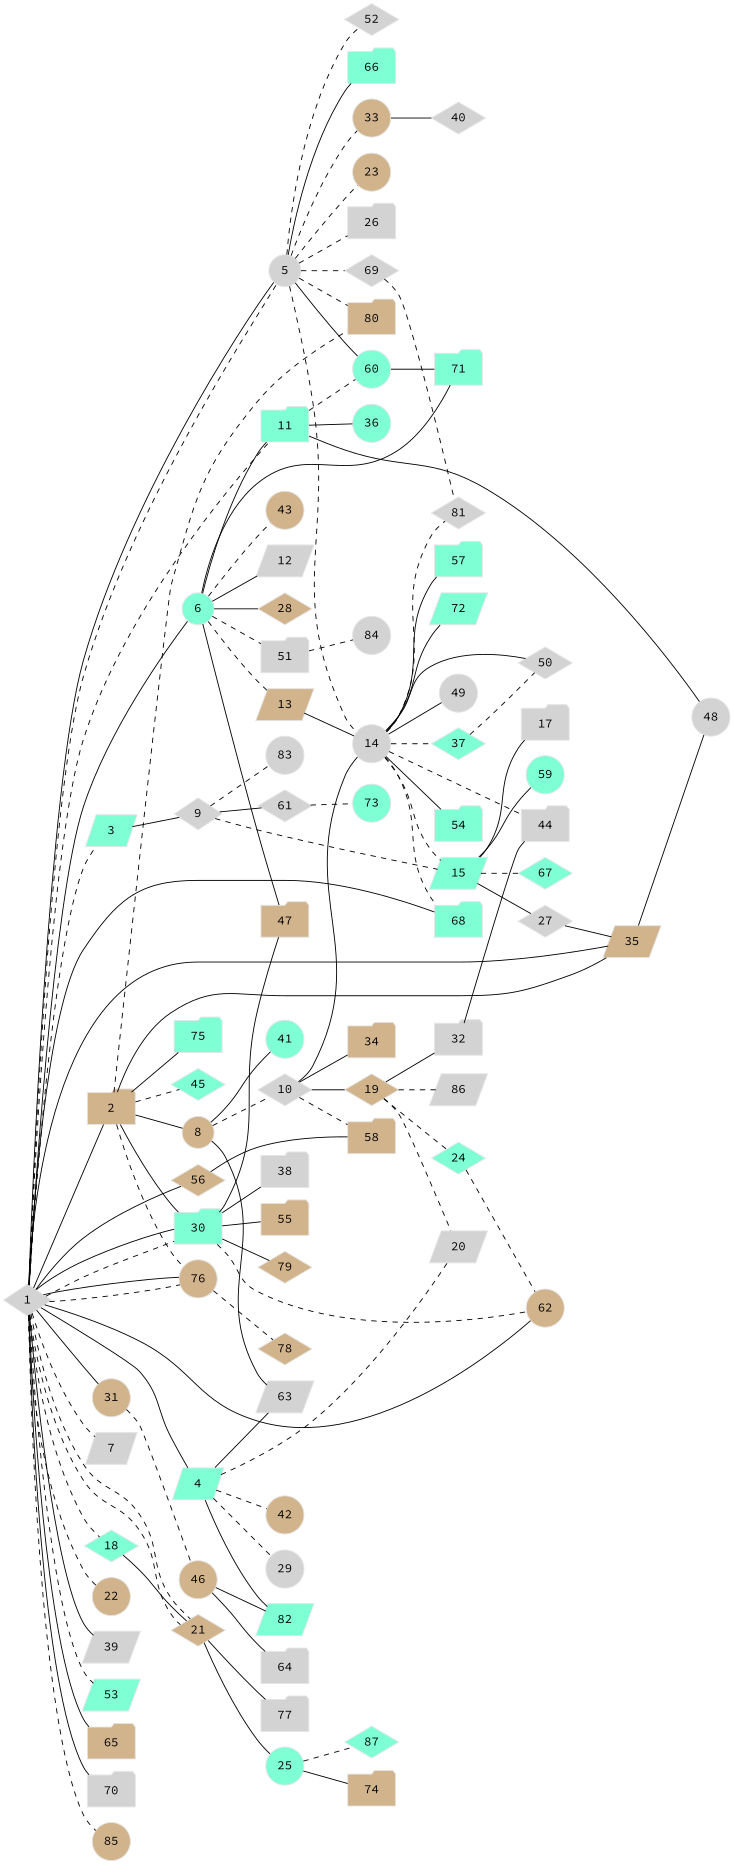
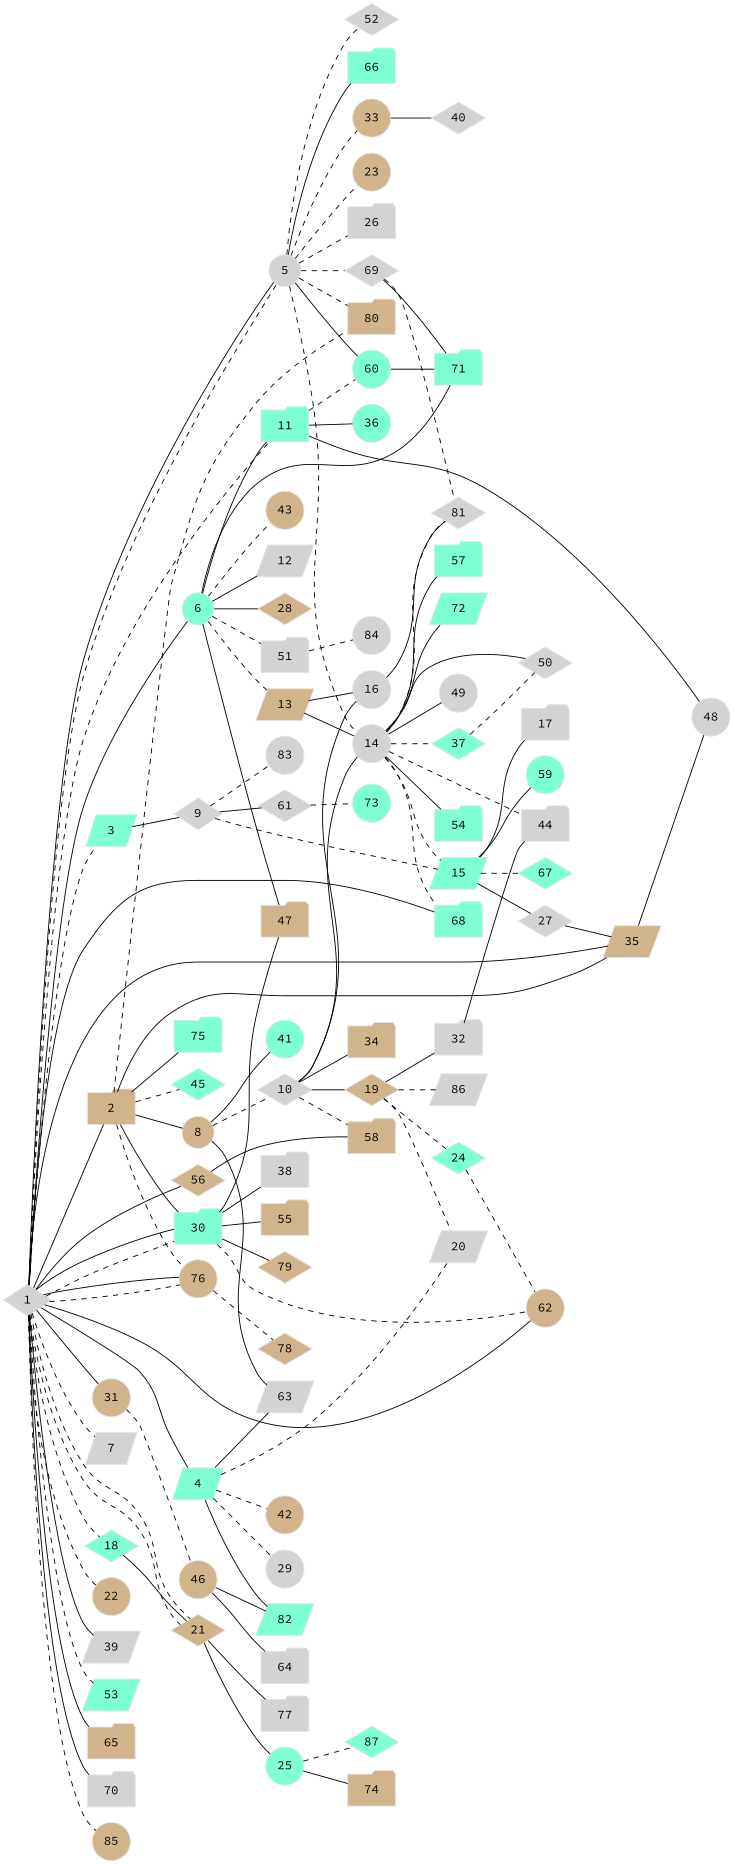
none -> (416, 315)
none -> (372, 690)
